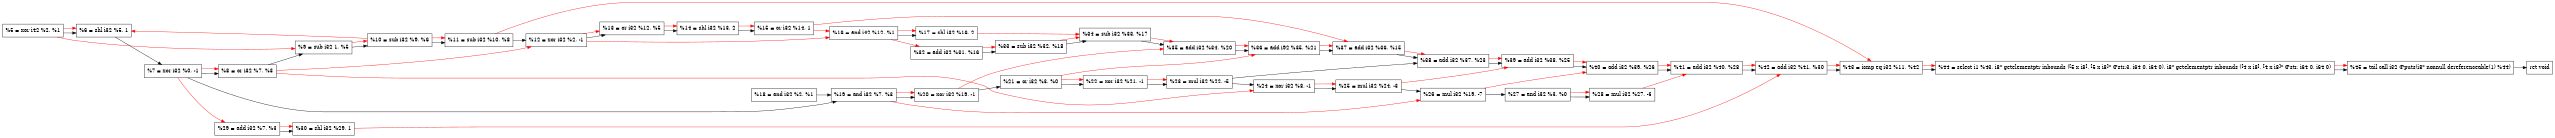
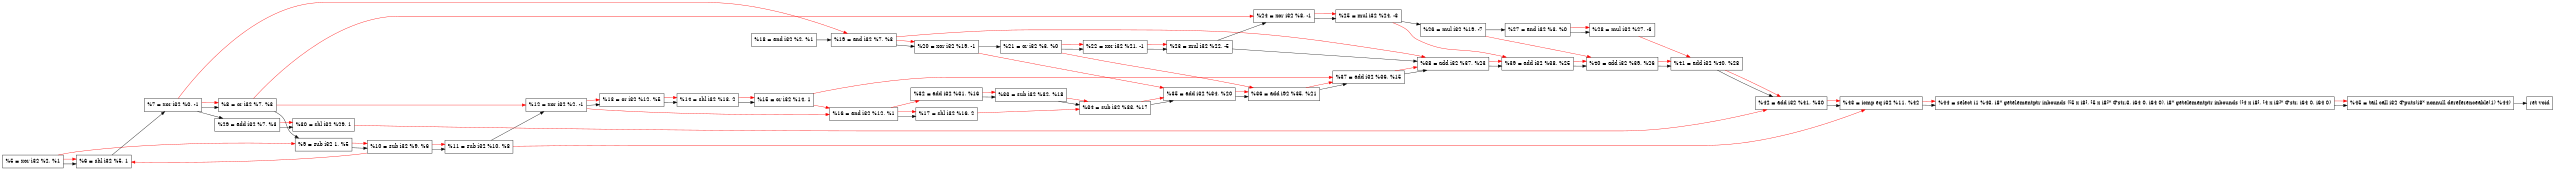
(33, 31) -> (33, 162)
(864, 33) -> (864, 114)
(197, 102) -> (208, 114)
(508, 112) -> (496, 3)
(1154, 113) -> (1160, 30)
